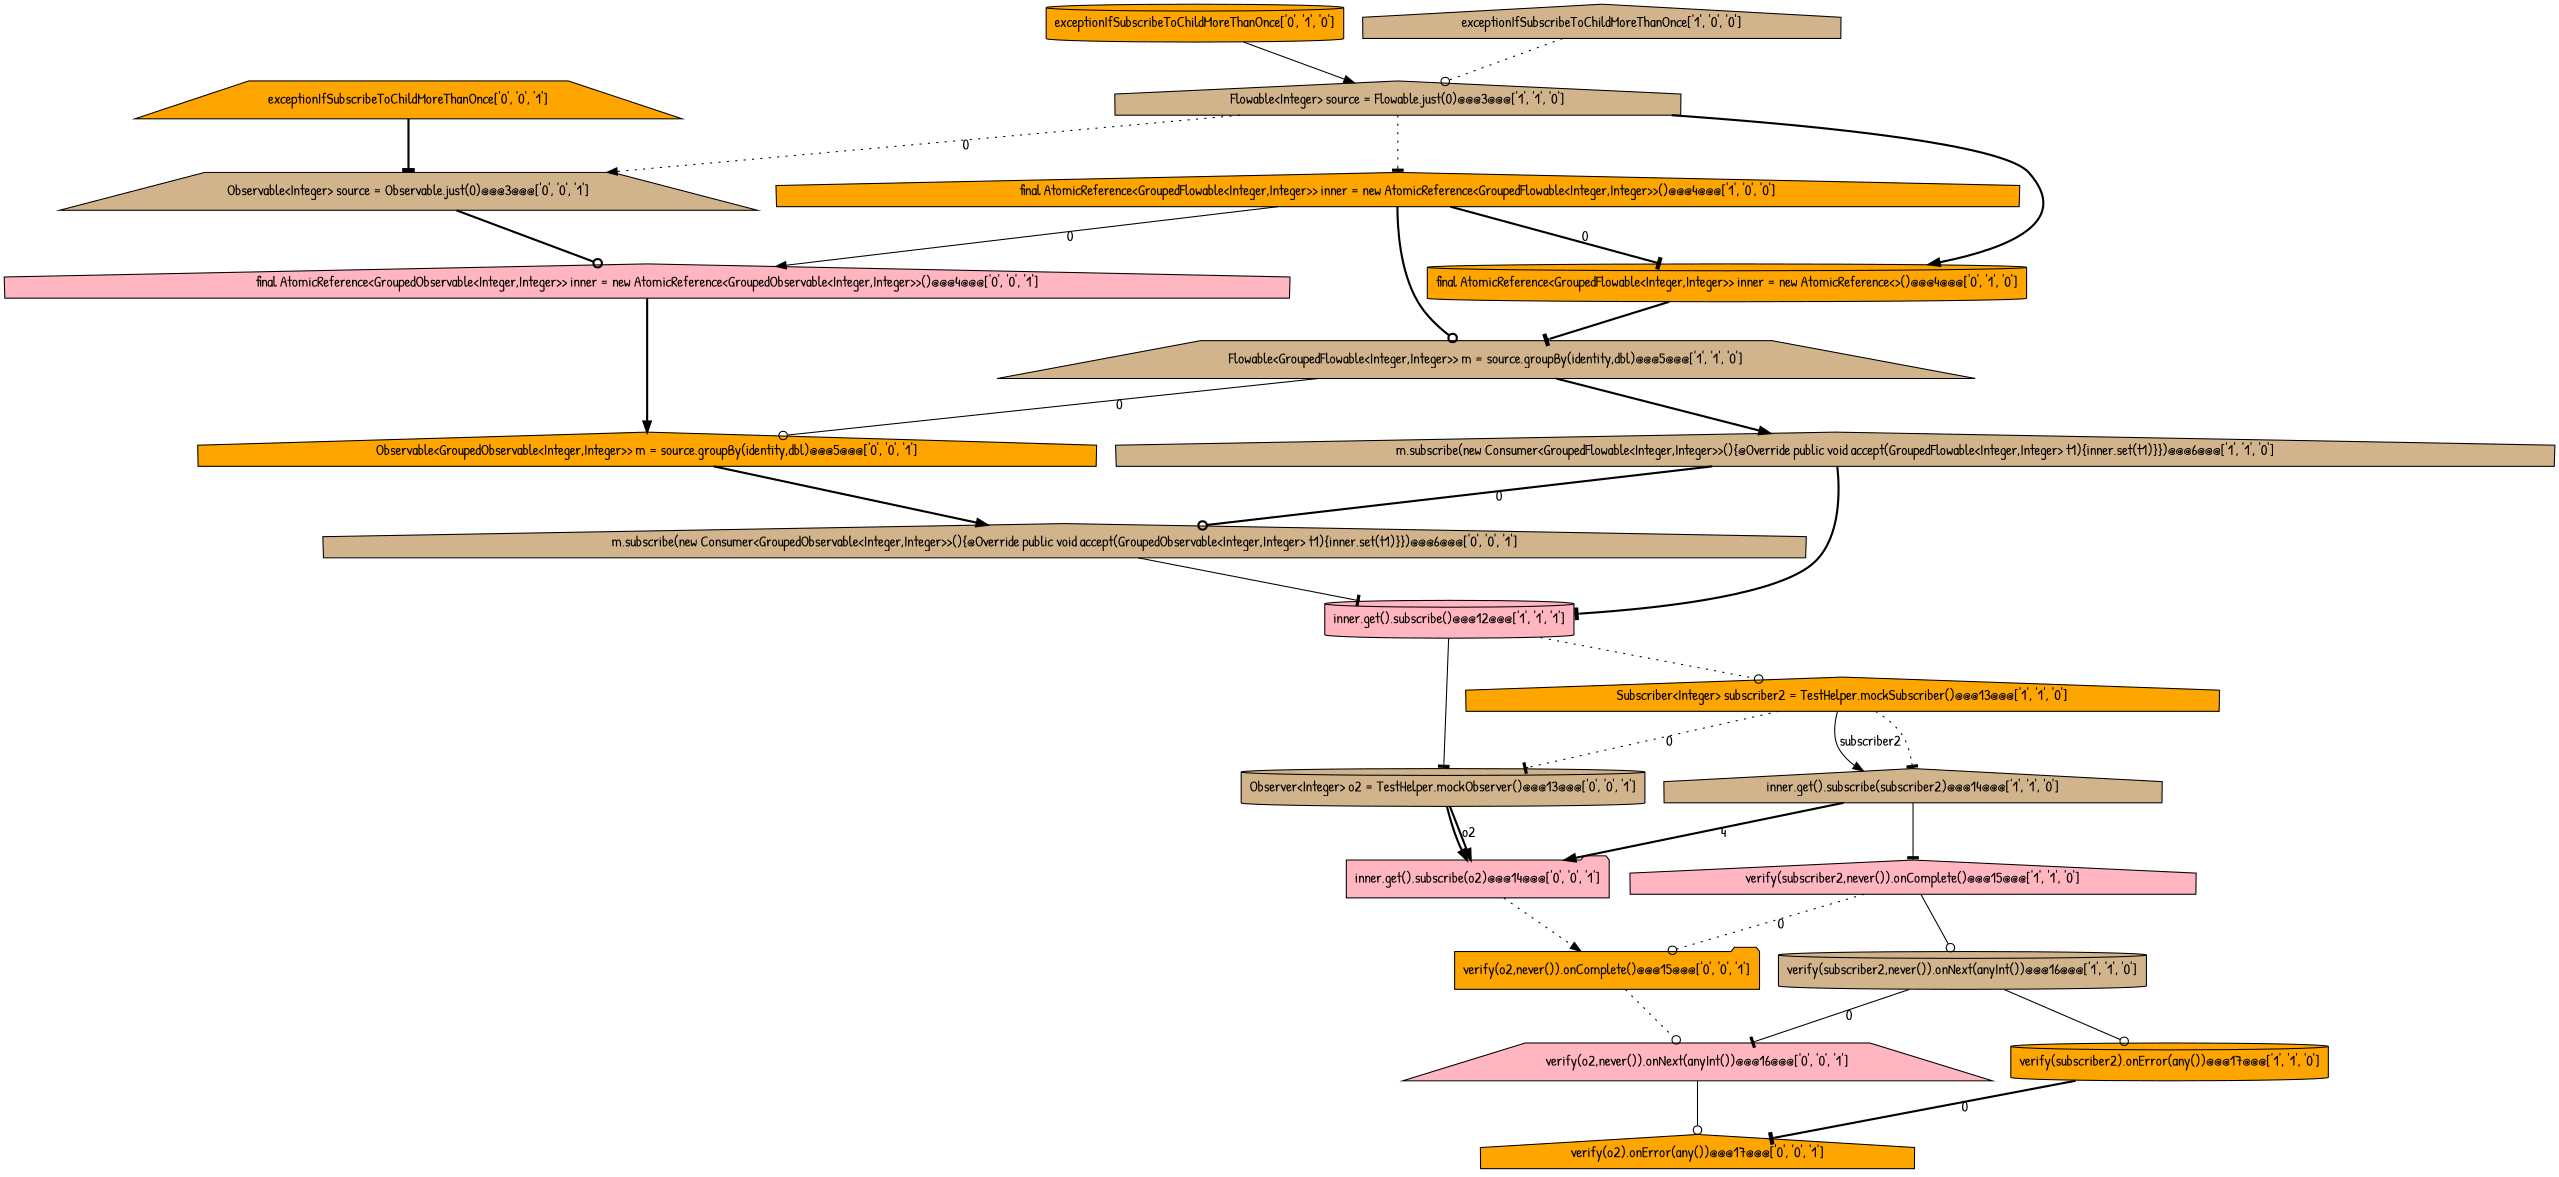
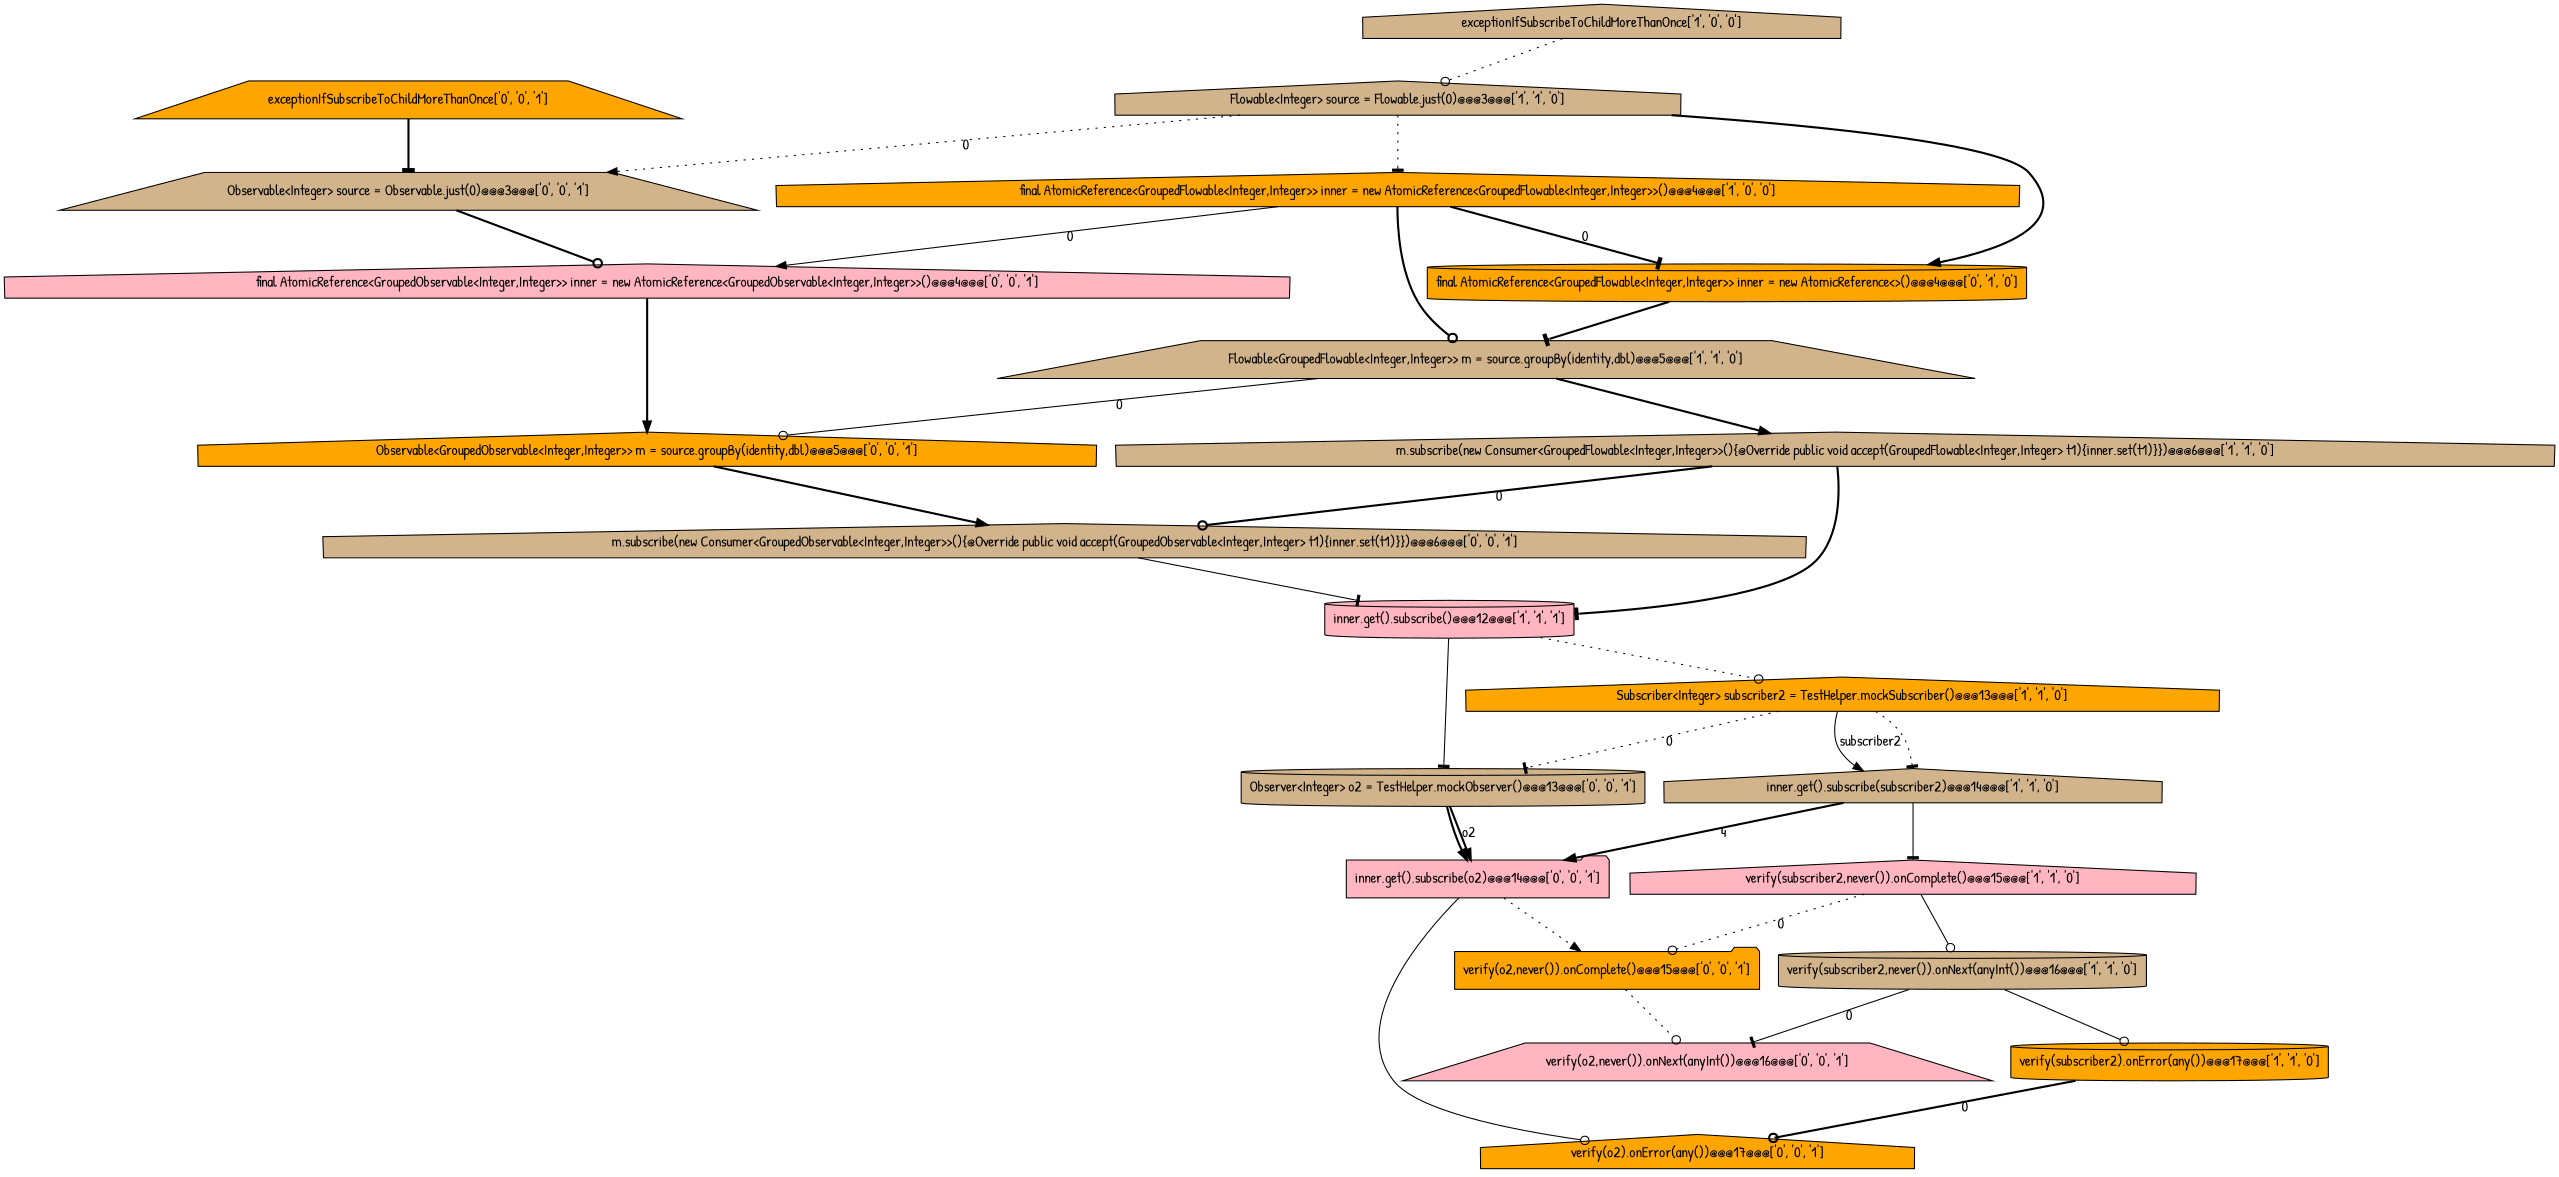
(1195, 23) -> none
(1697, 1103) -> (1391, 1076)
(1925, 1109) -> (1925, 1109)
